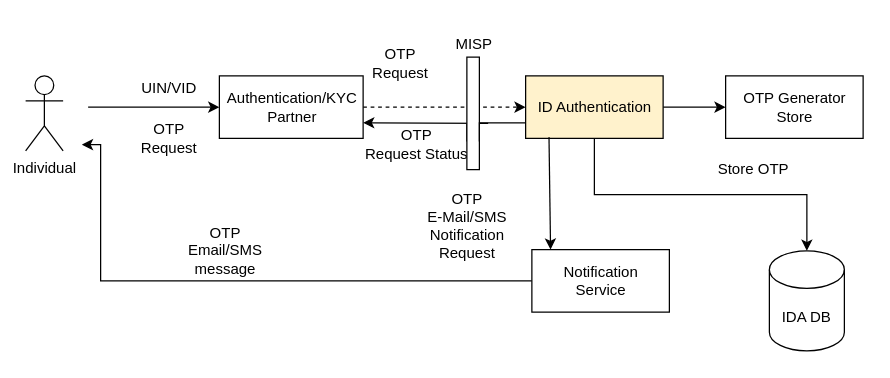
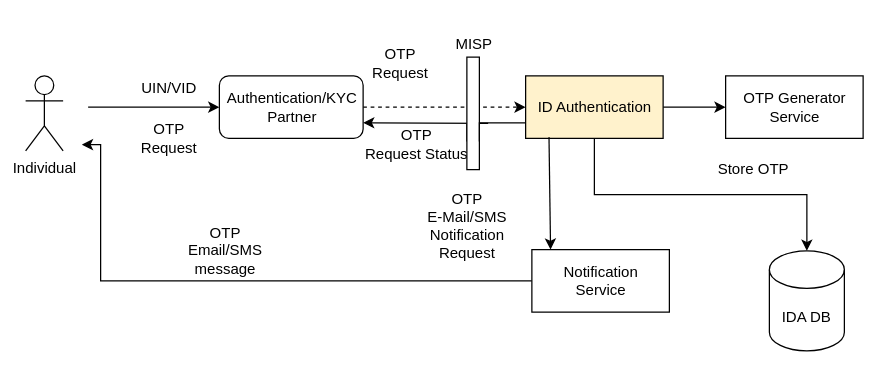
(291, 107) -> (291, 107)
(795, 107) -> (795, 107)
